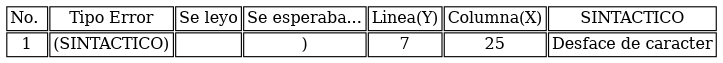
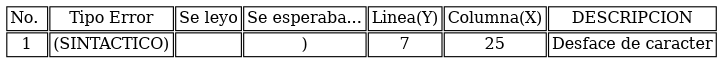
(632, 18) -> (632, 18)
